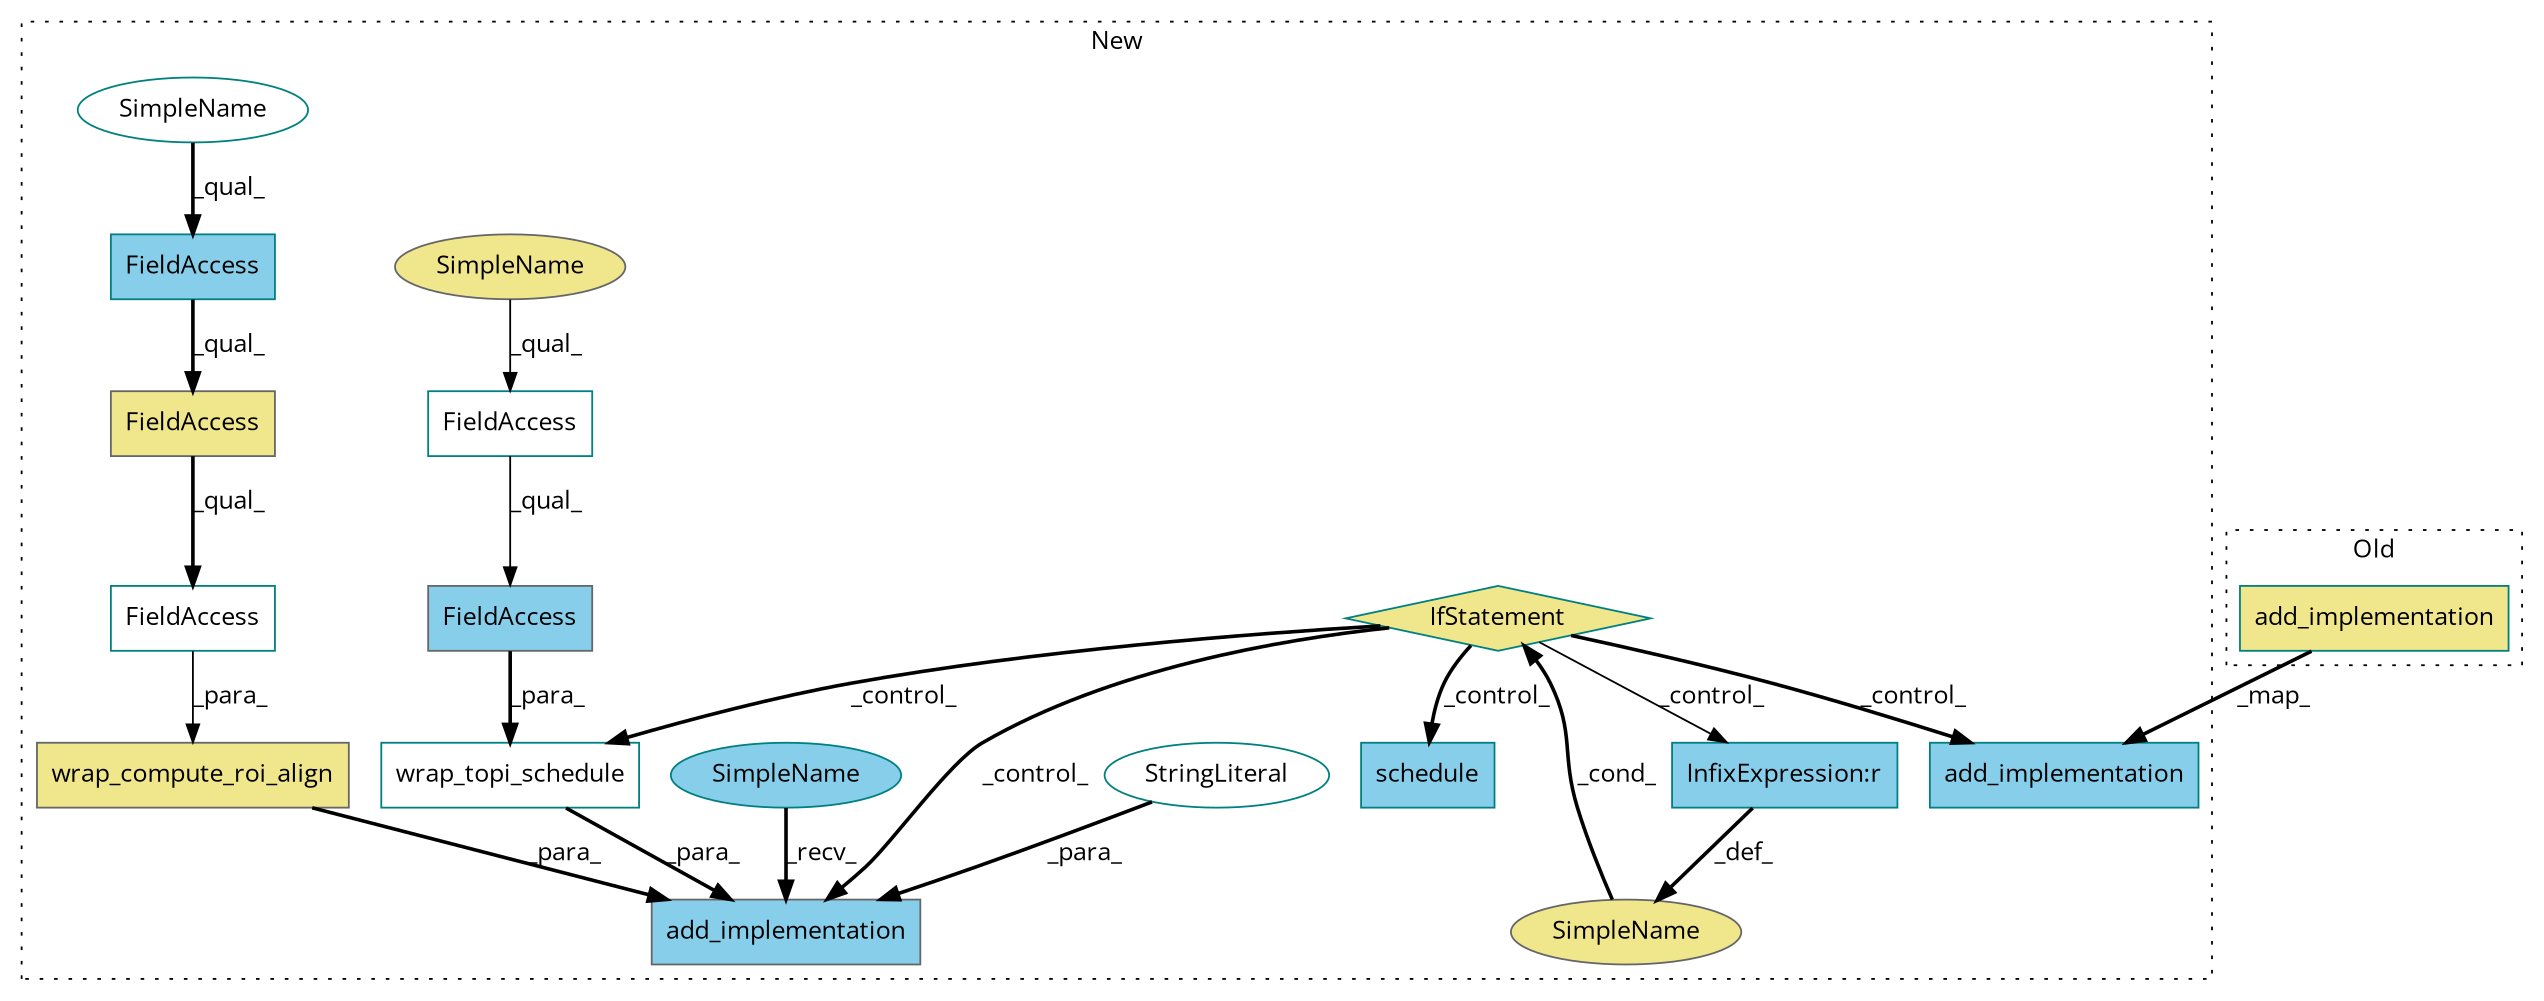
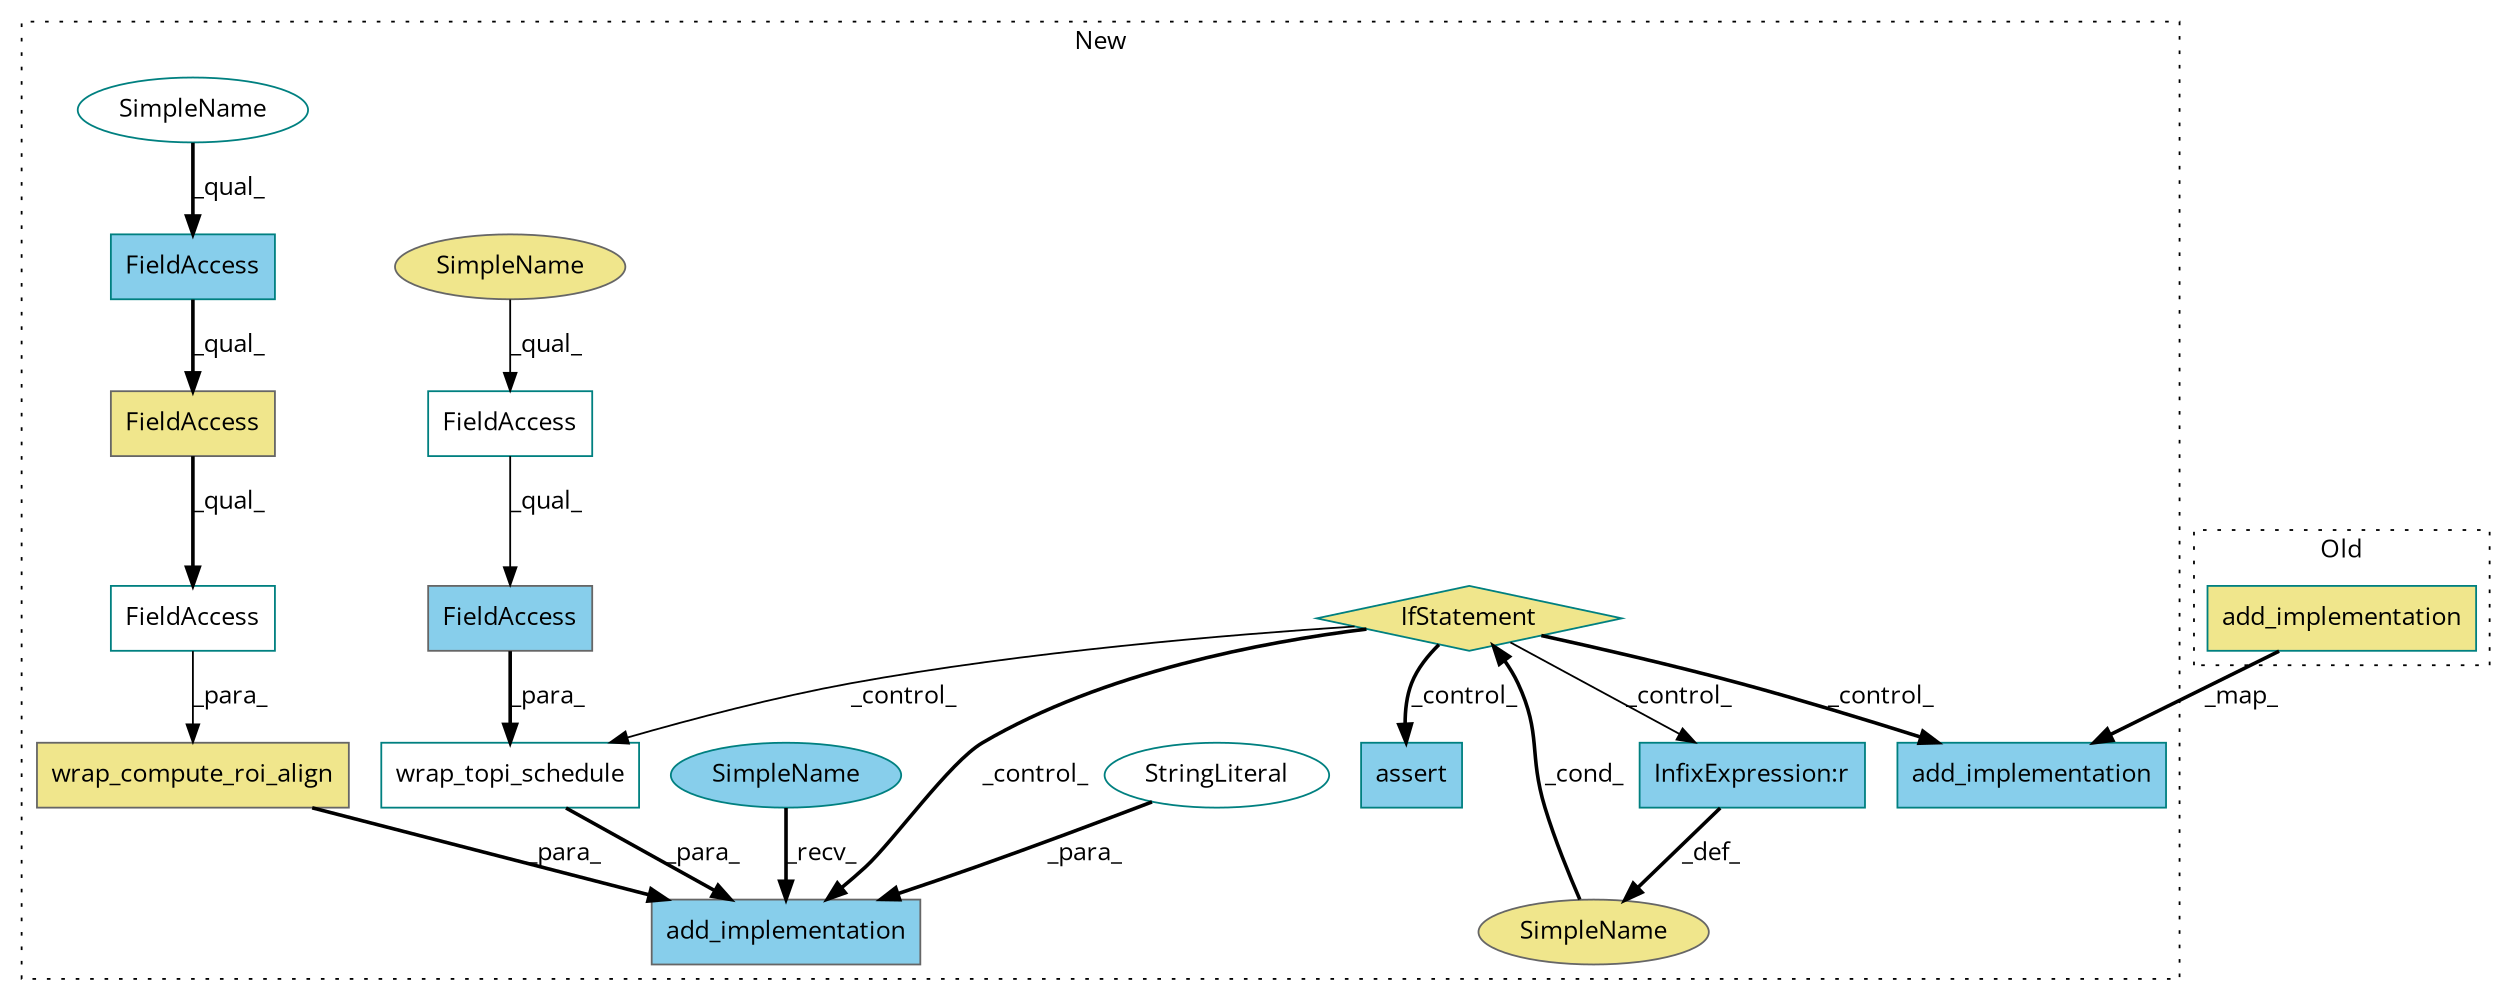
(1000, 661) -> (988, 662)
(1428, 775) -> (1412, 775)
